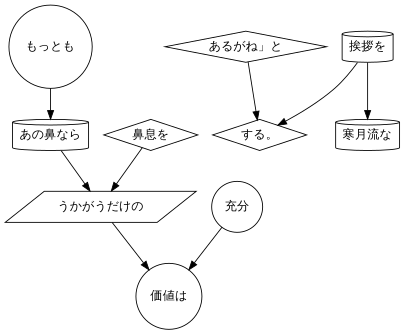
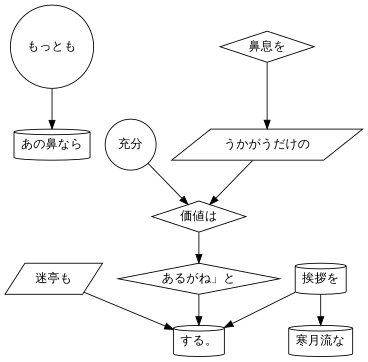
(260, 135) -> (199, 341)
(73, 167) -> none
none -> (199, 243)
none -> (54, 279)
(169, 296) -> (199, 217)
